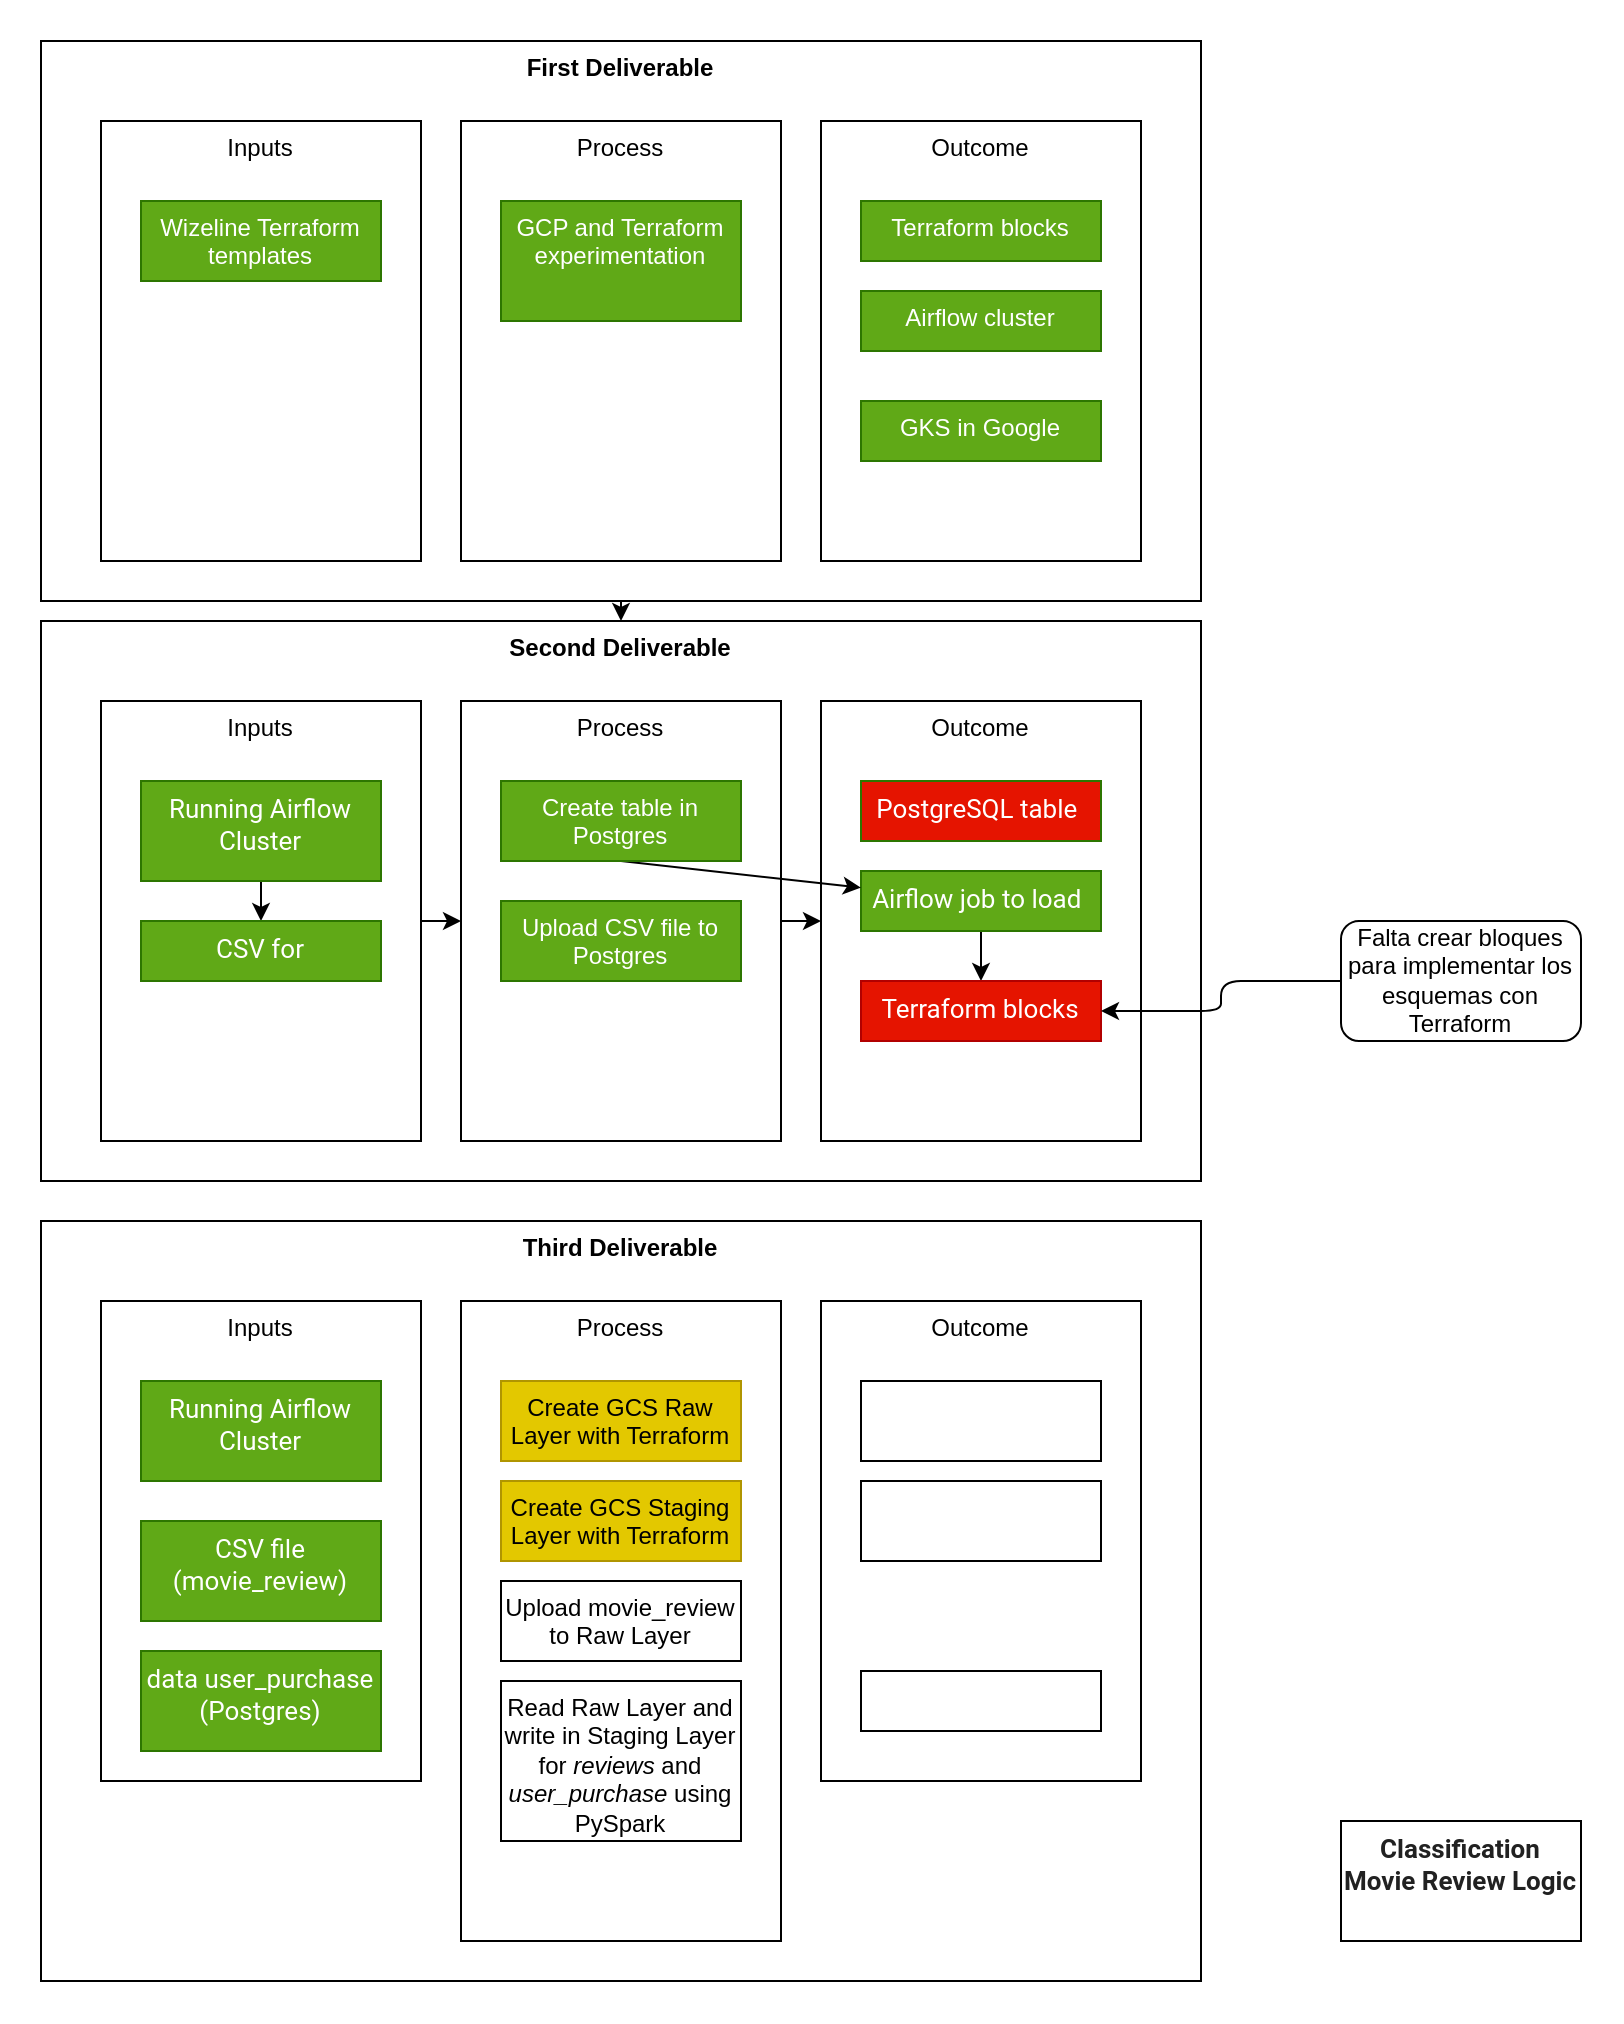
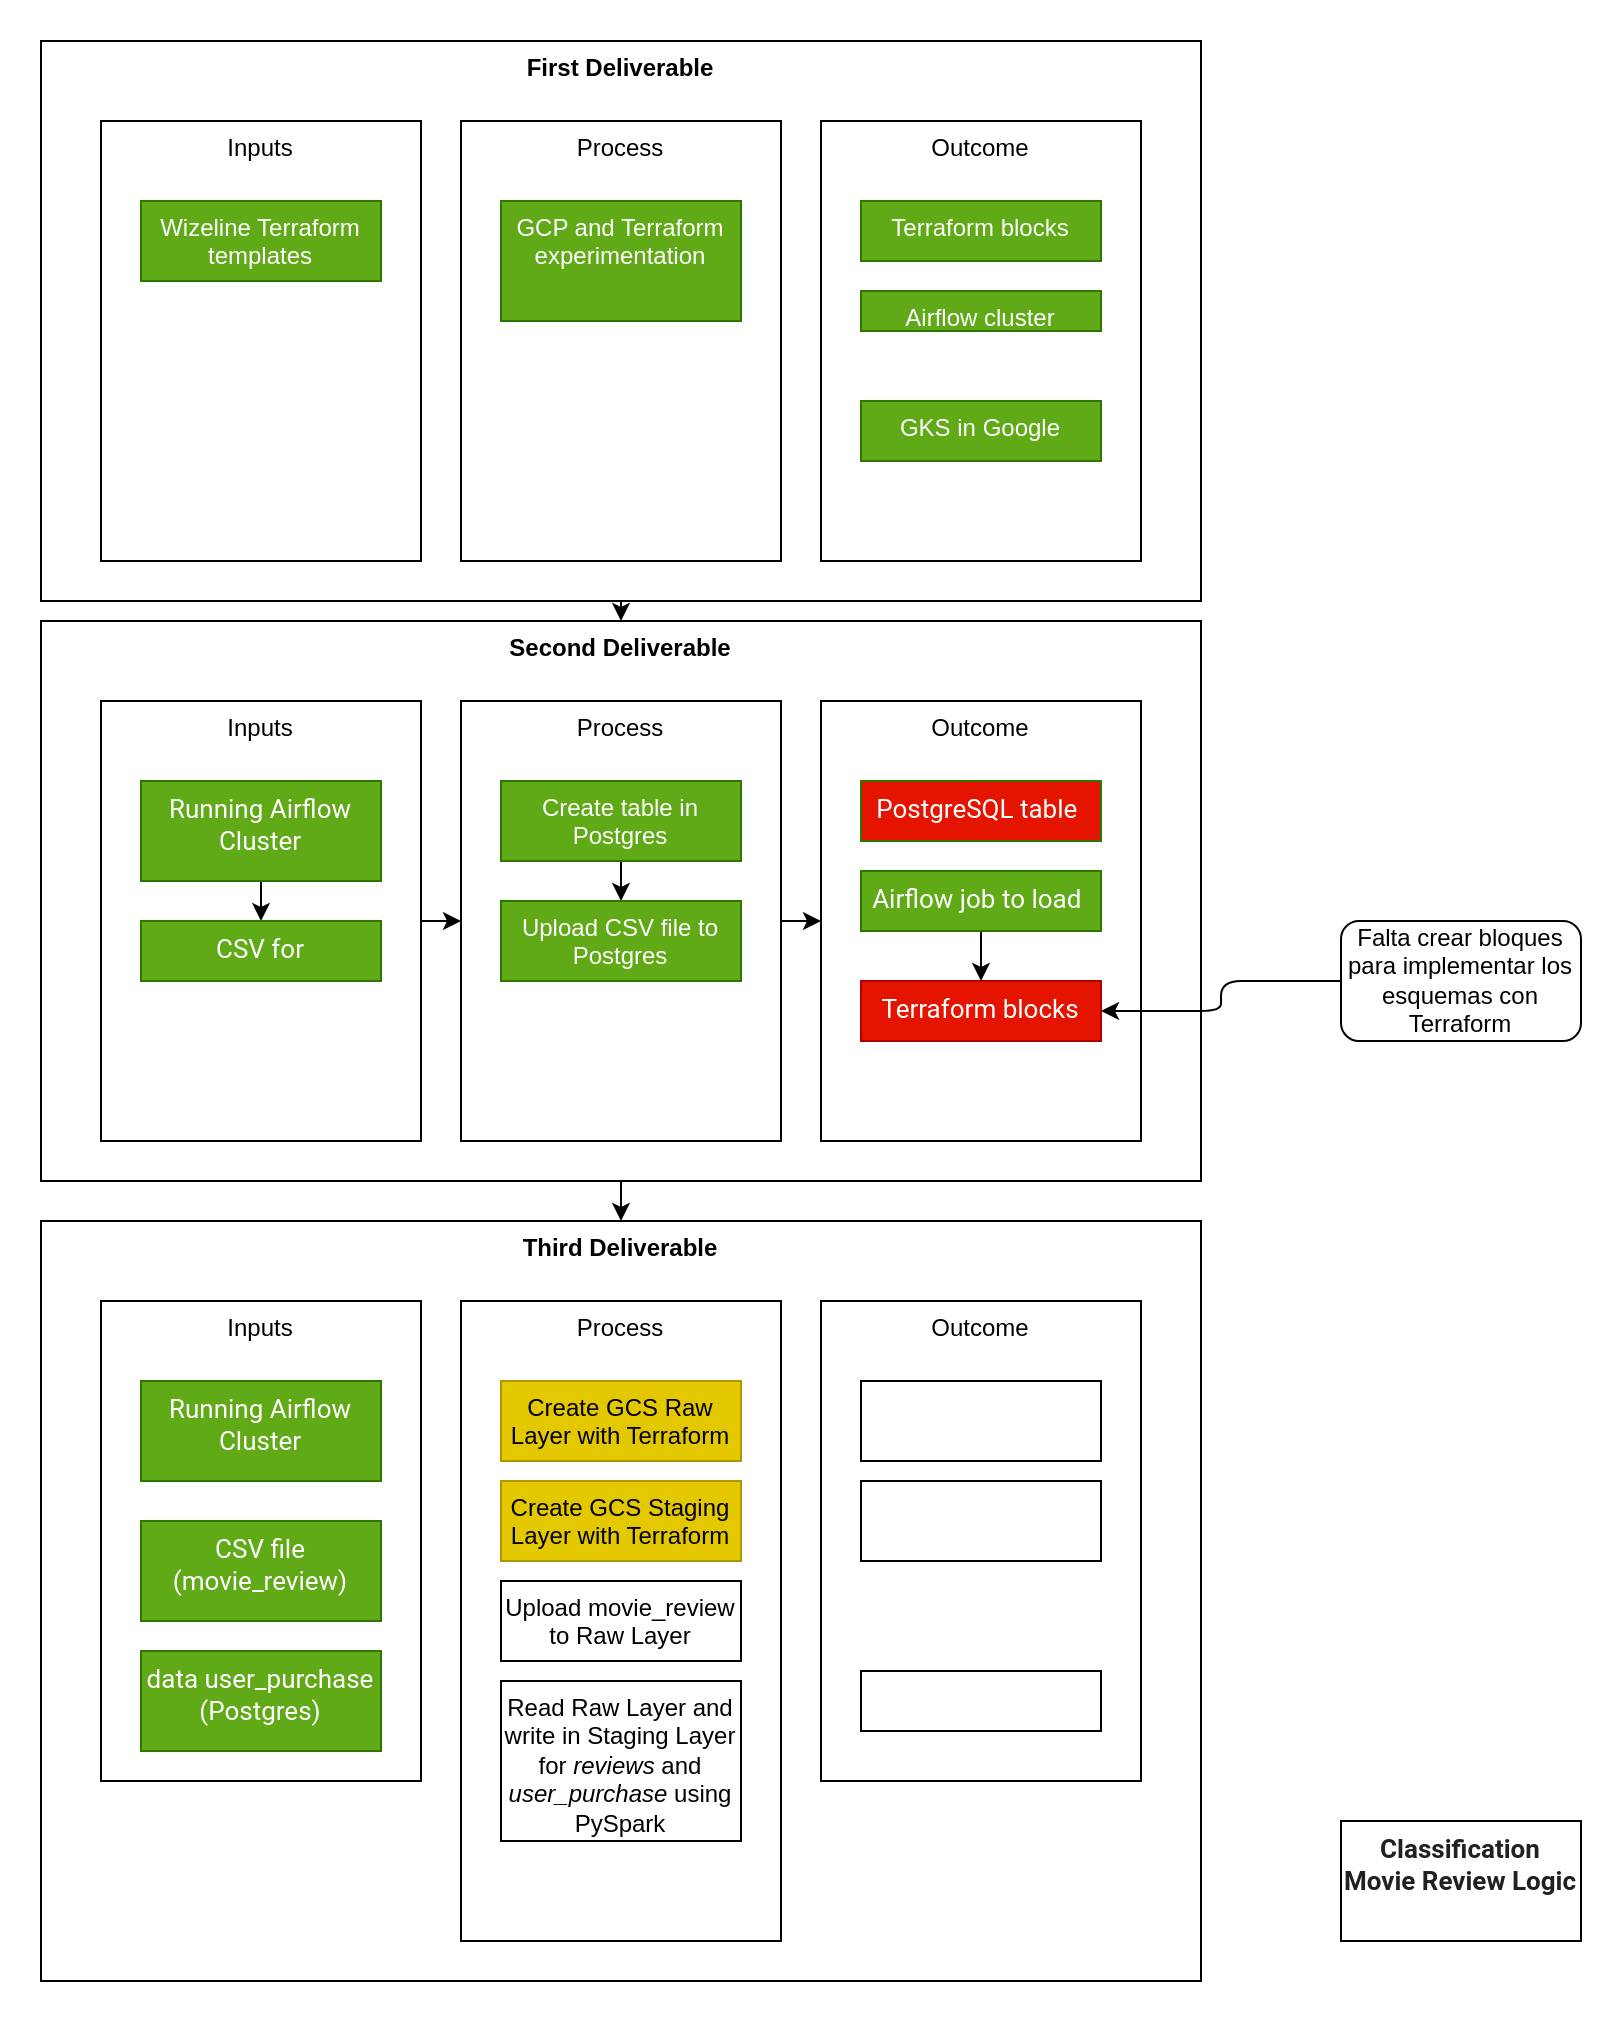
(981, 321) -> (981, 311)
(735, 874) -> (621, 874)
(620, 1180) -> (621, 1194)
